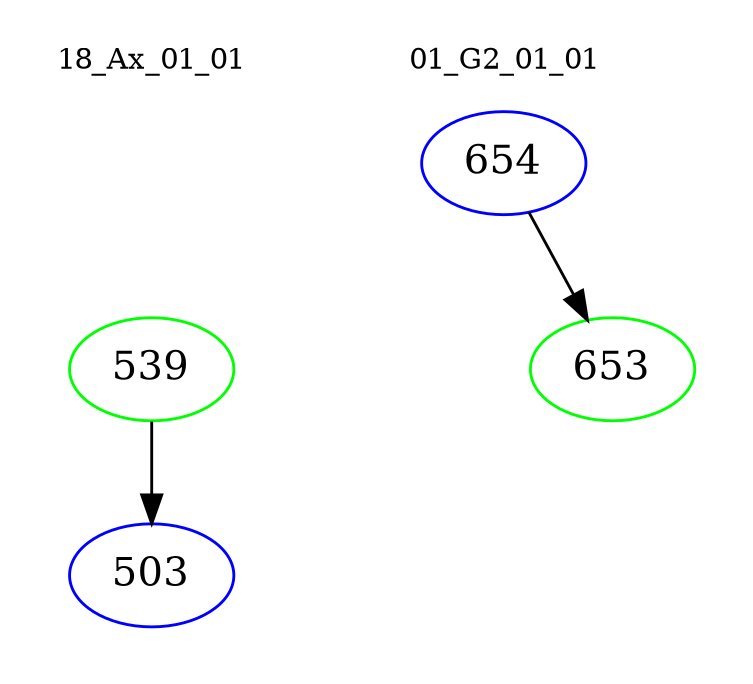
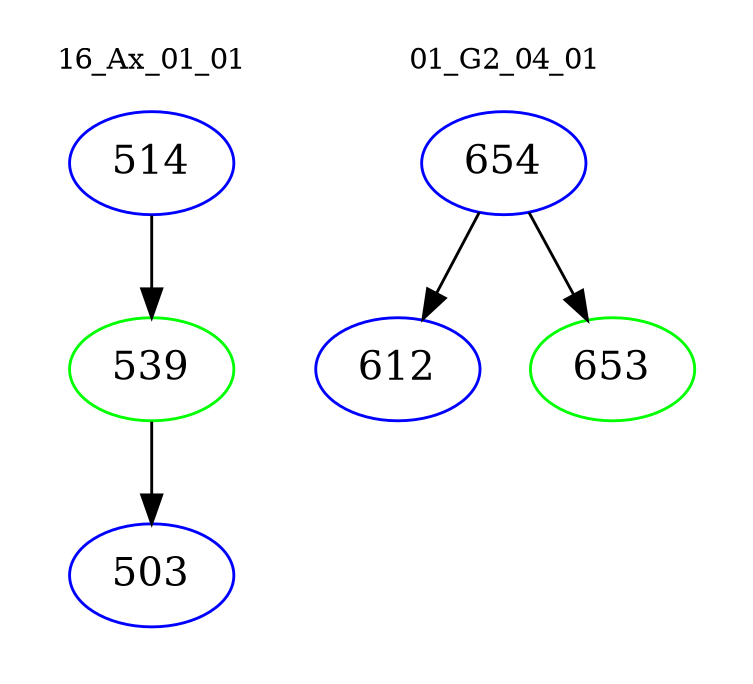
(152, 62) -> (152, 62)
(505, 62) -> (505, 62)
none -> (152, 163)
none -> (398, 369)
